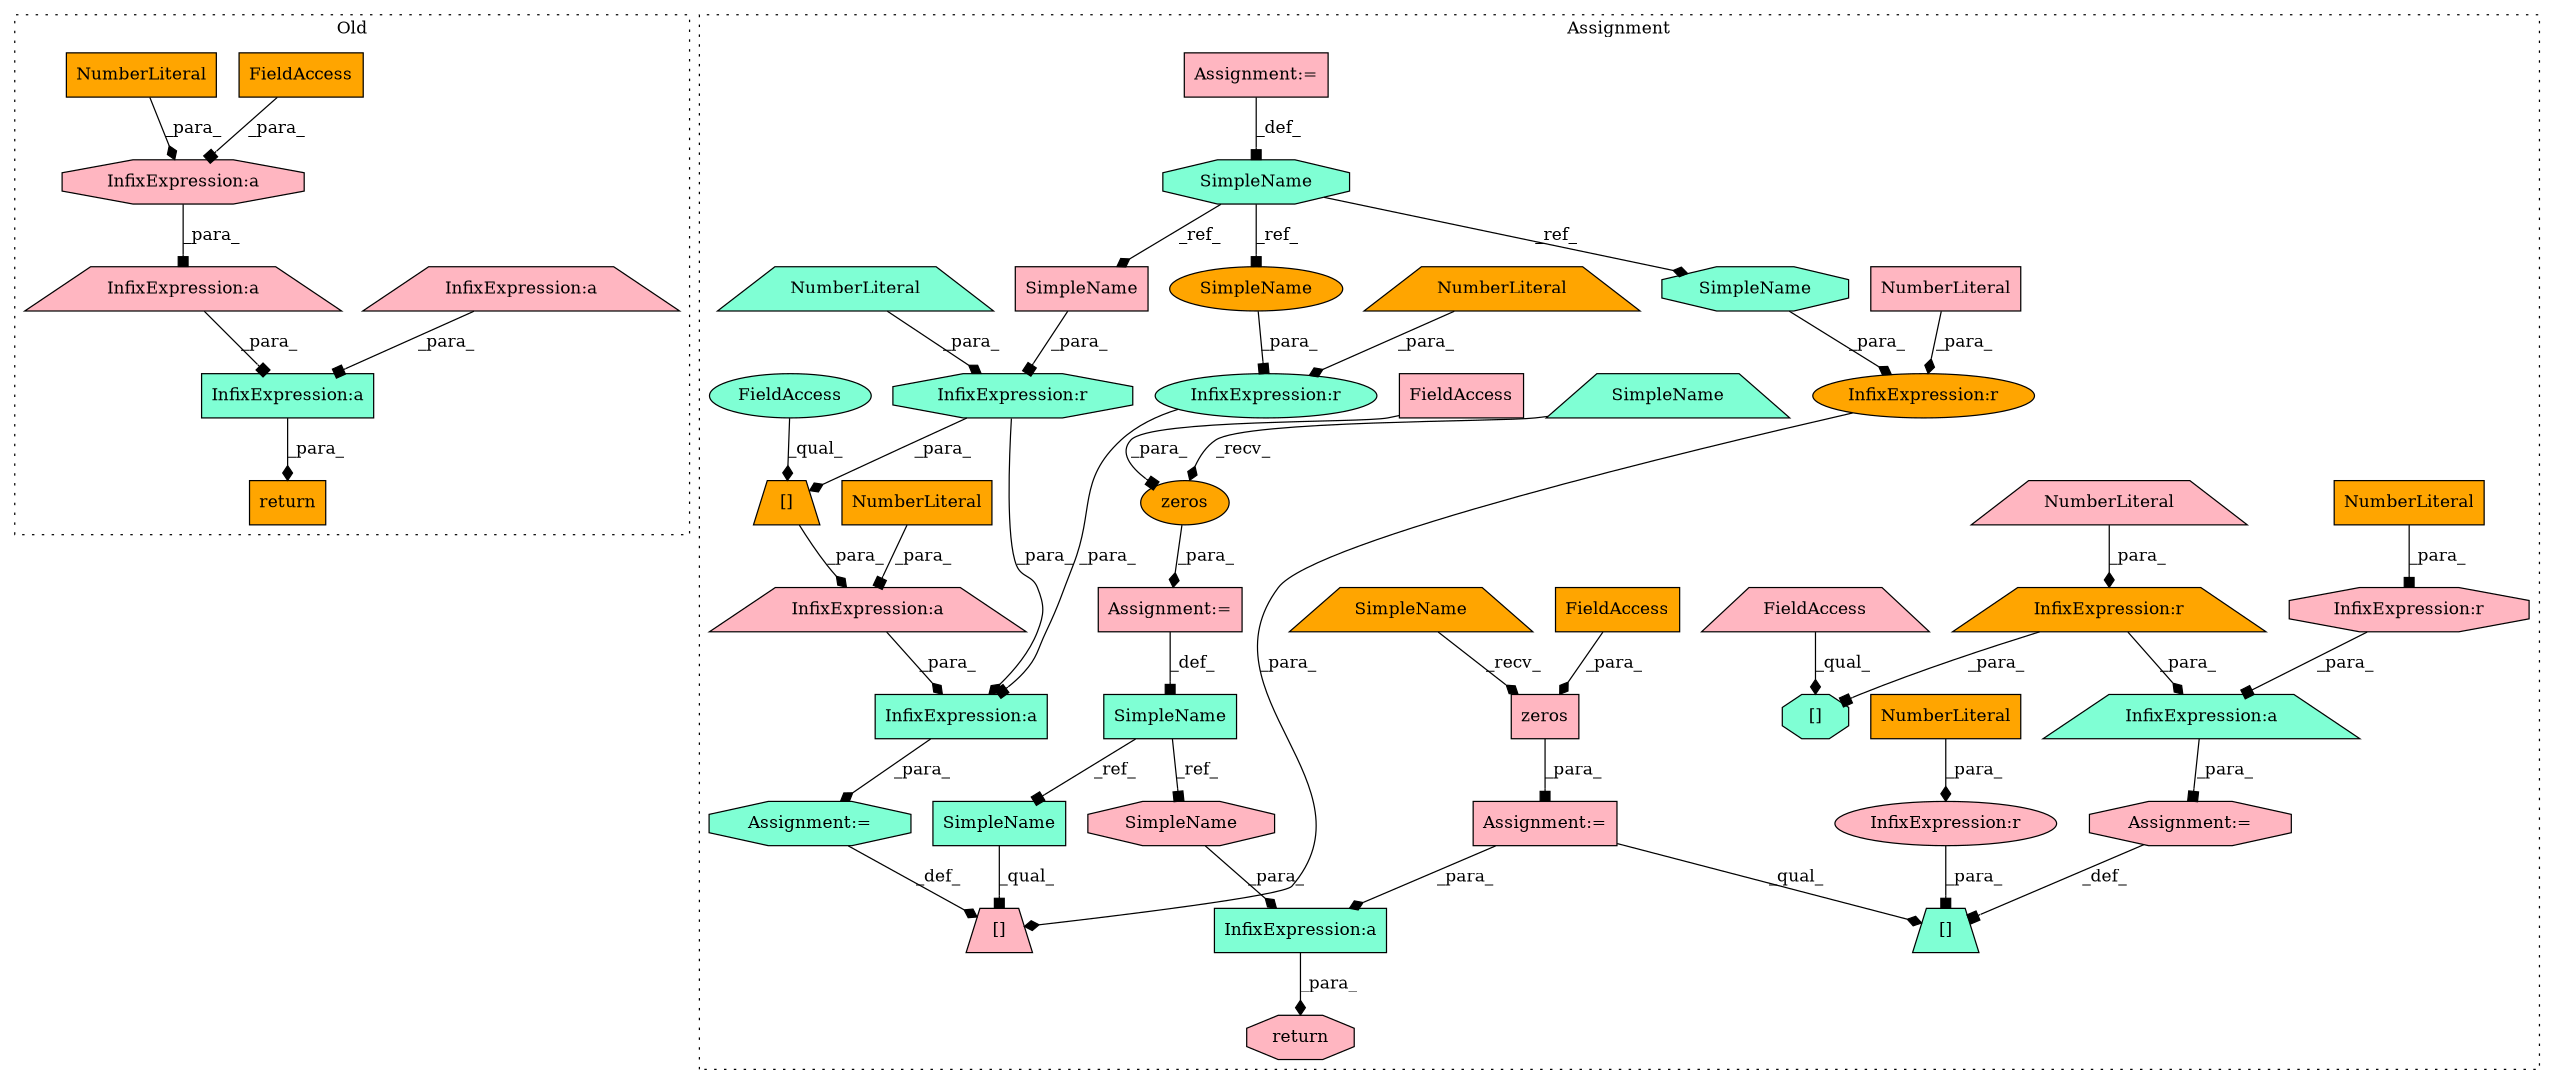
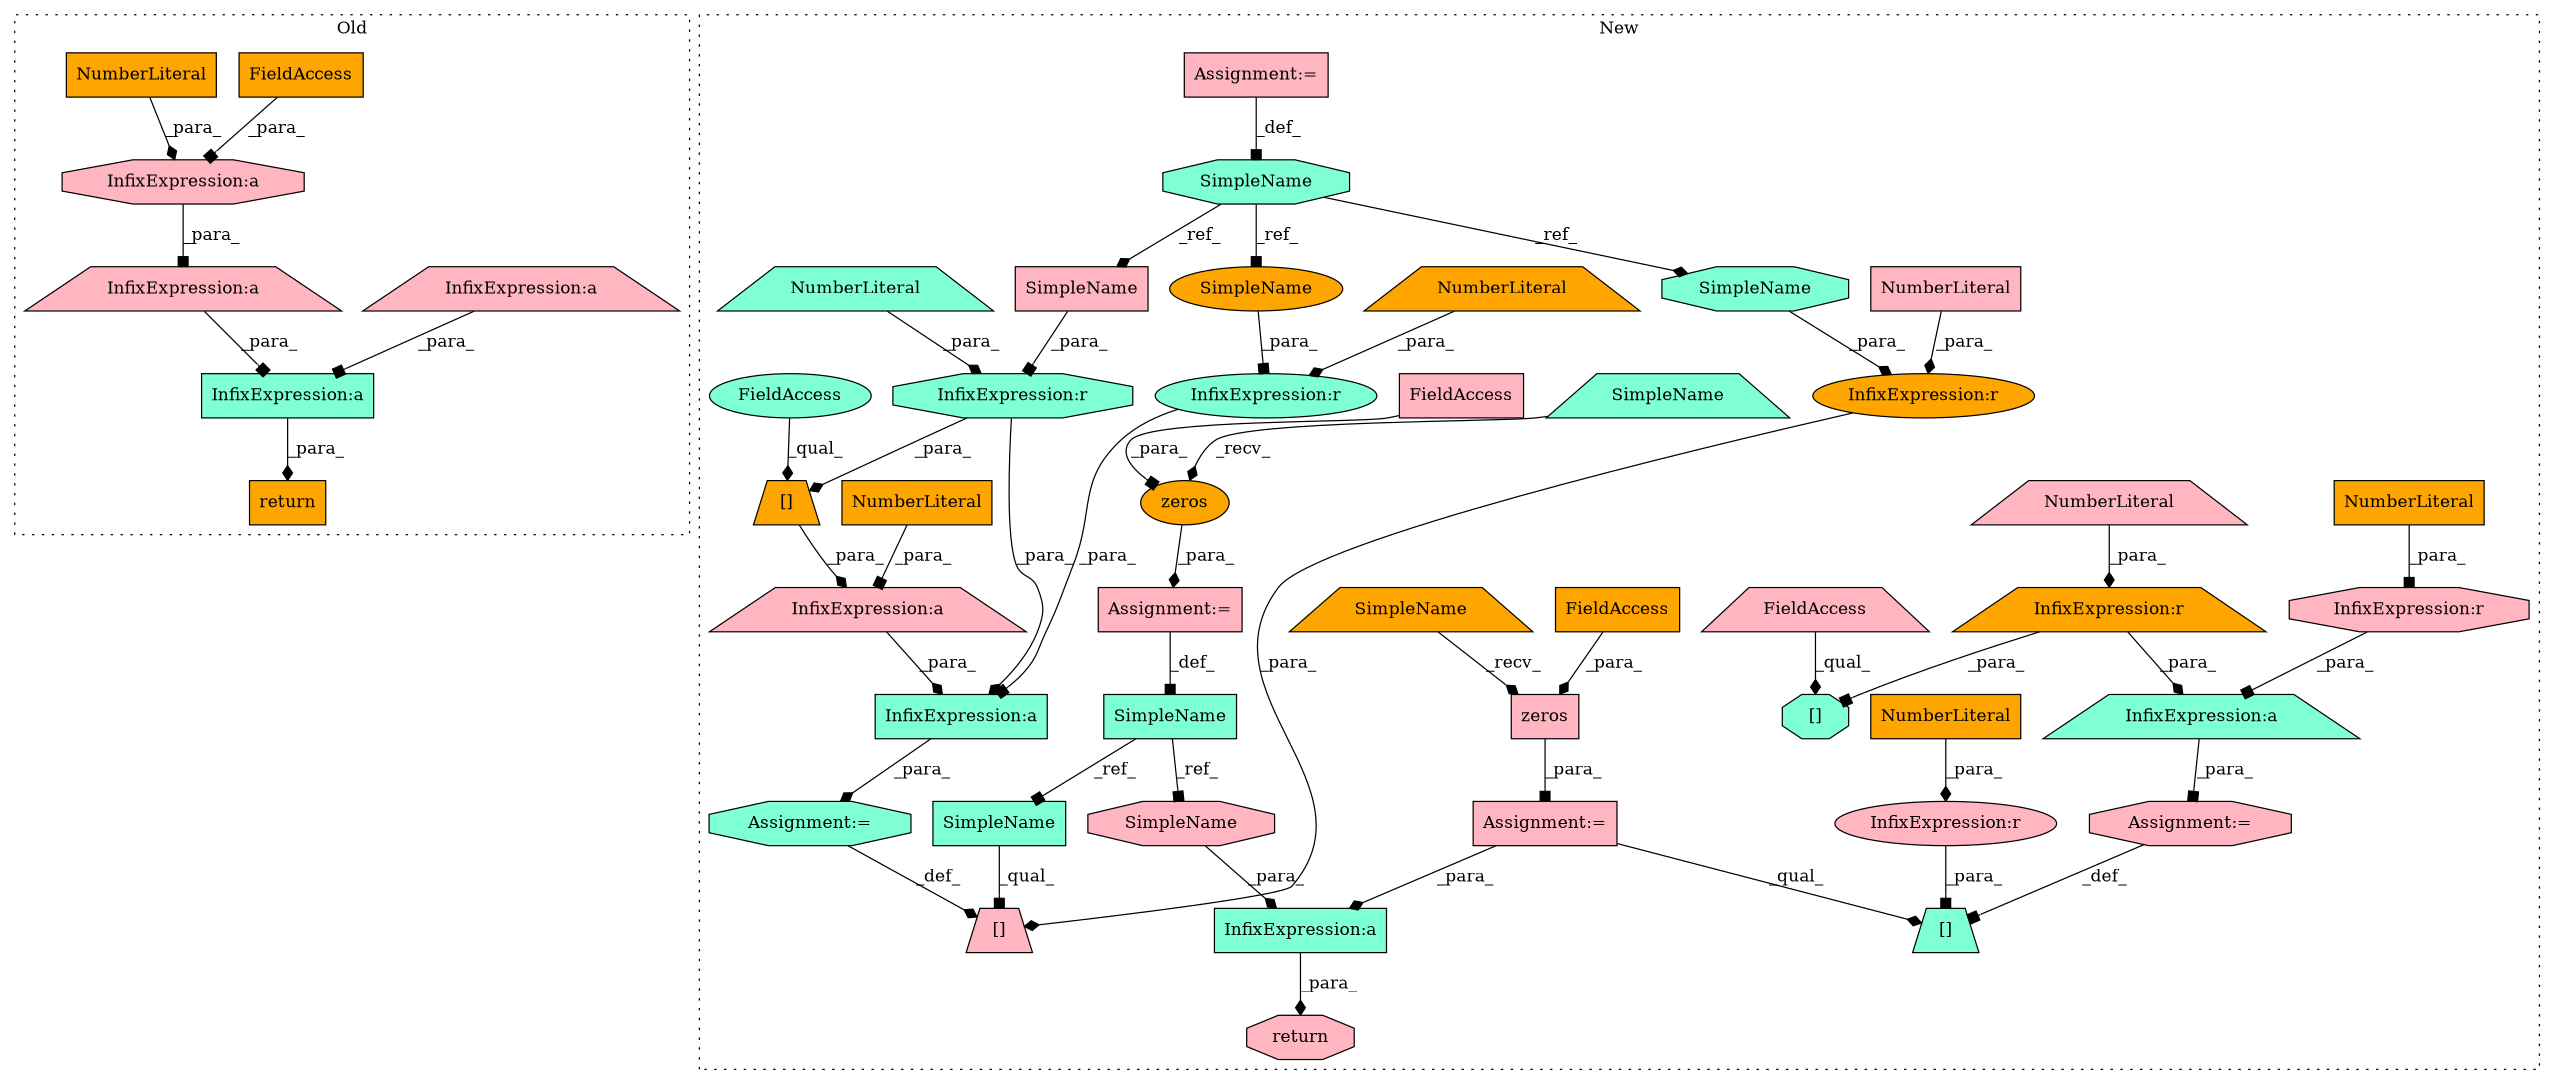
(1619, 29) -> (1619, 29)
